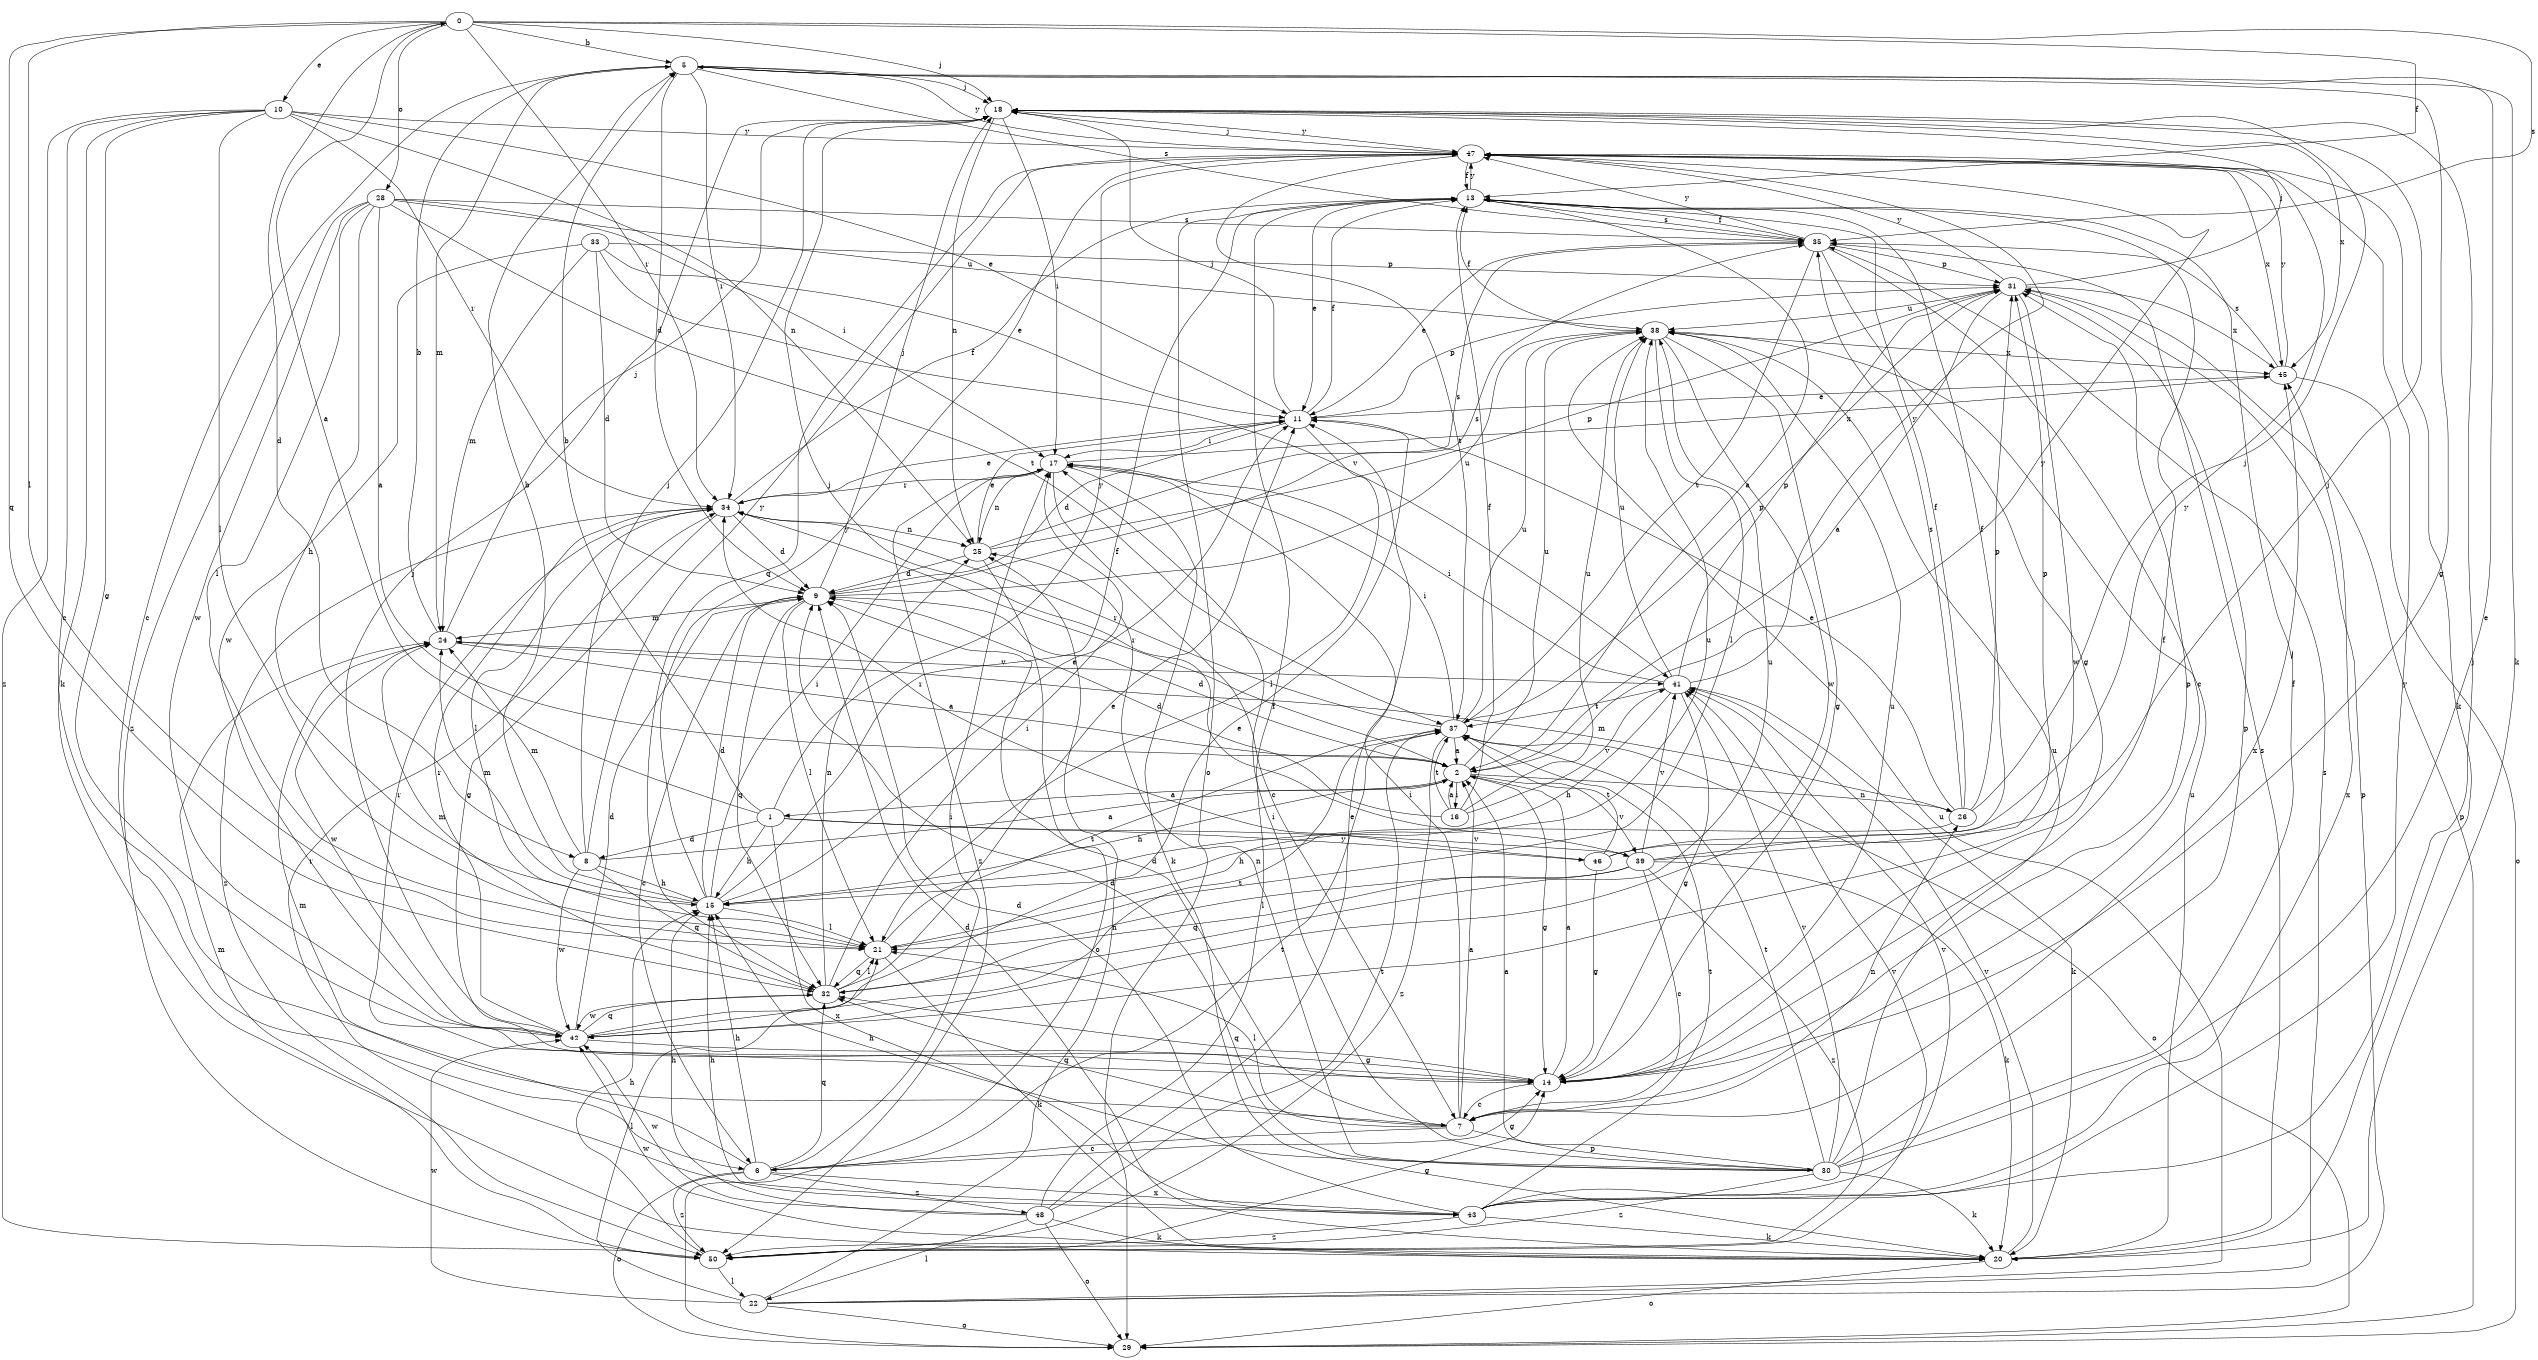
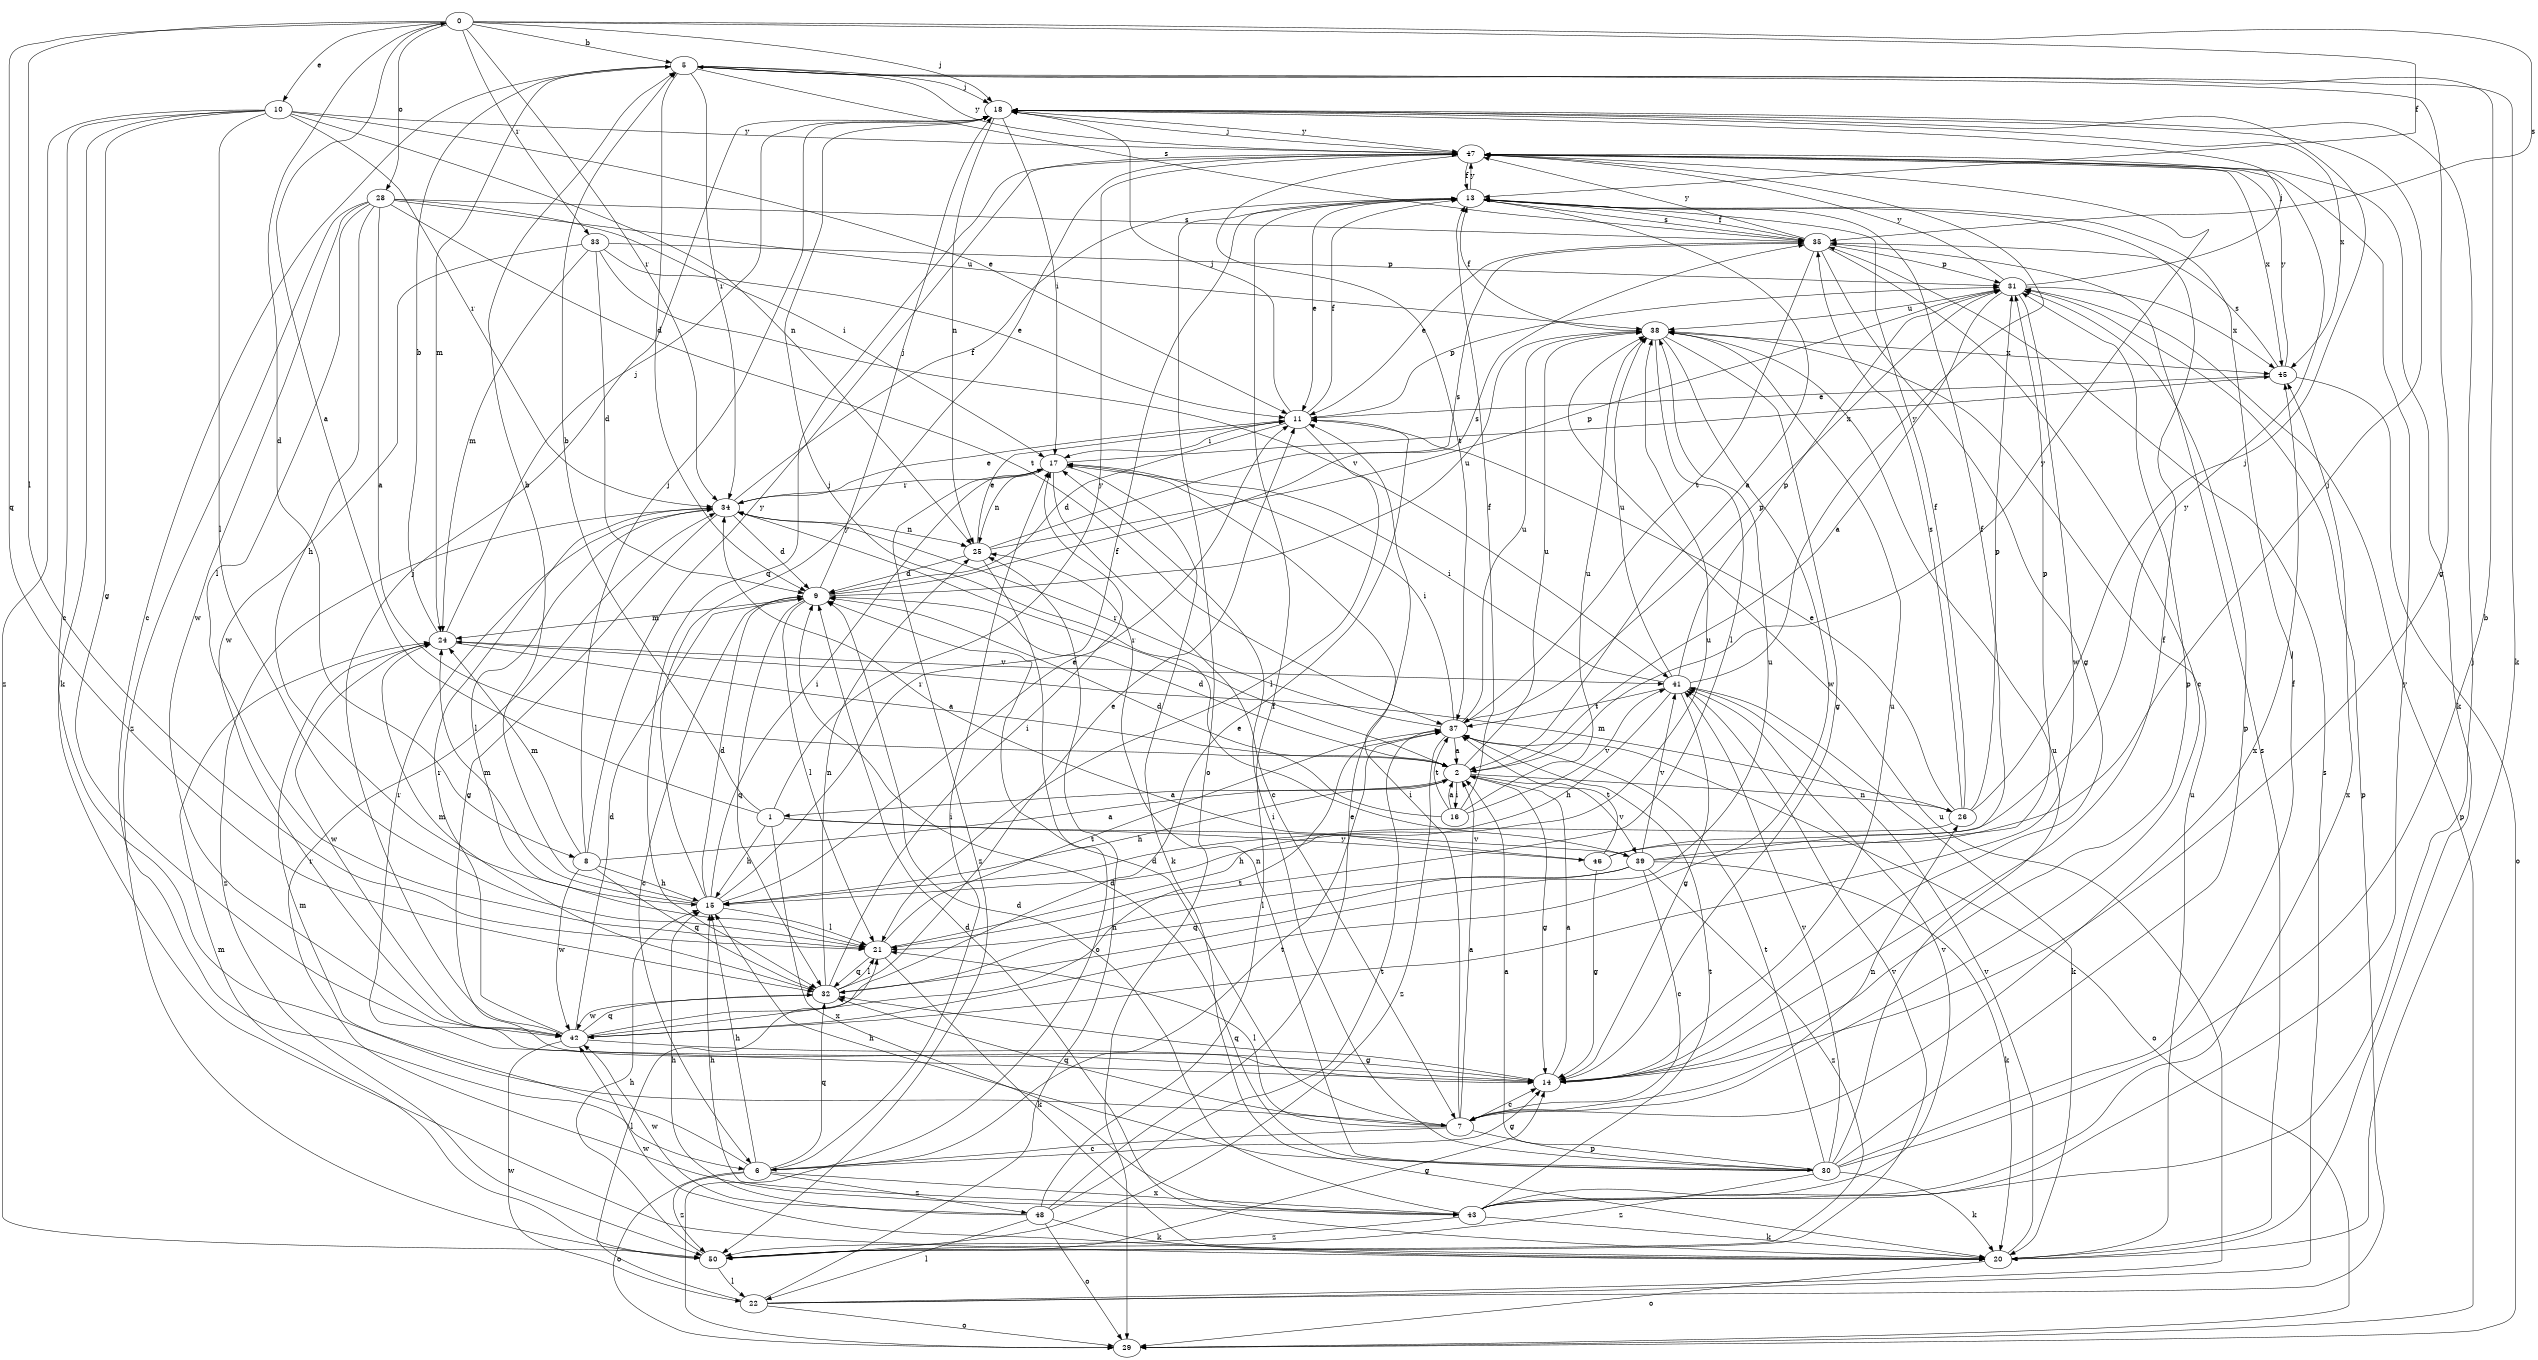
none -> (516, 135)
(2486, 618) -> (2486, 618)
(685, 838) -> none
(1496, 1092) -> (1500, 1107)
(432, 1261) -> (516, 1223)
